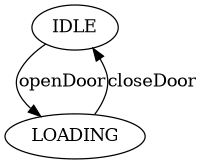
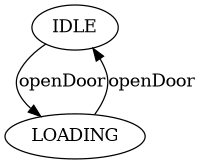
(152, 82) -> (152, 82)
